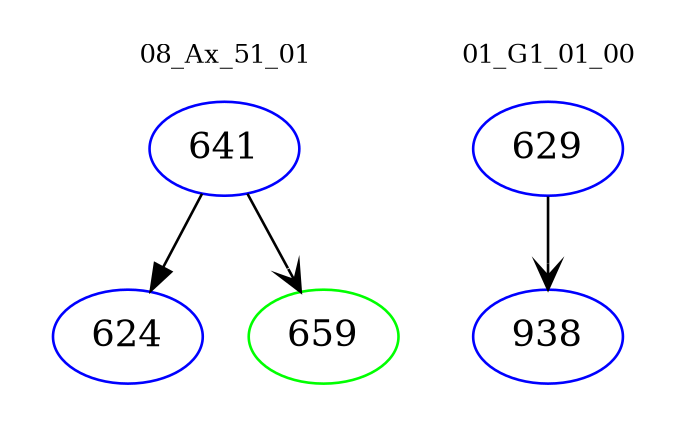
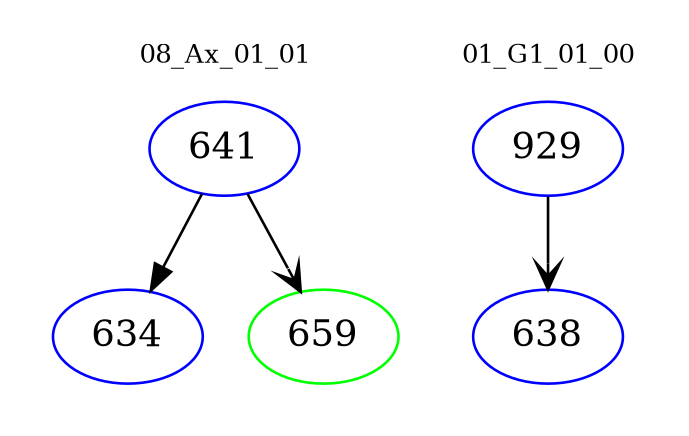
(226, 56) -> (226, 56)
(548, 149) -> (548, 149)
(128, 337) -> (128, 337)
(548, 337) -> (548, 337)
